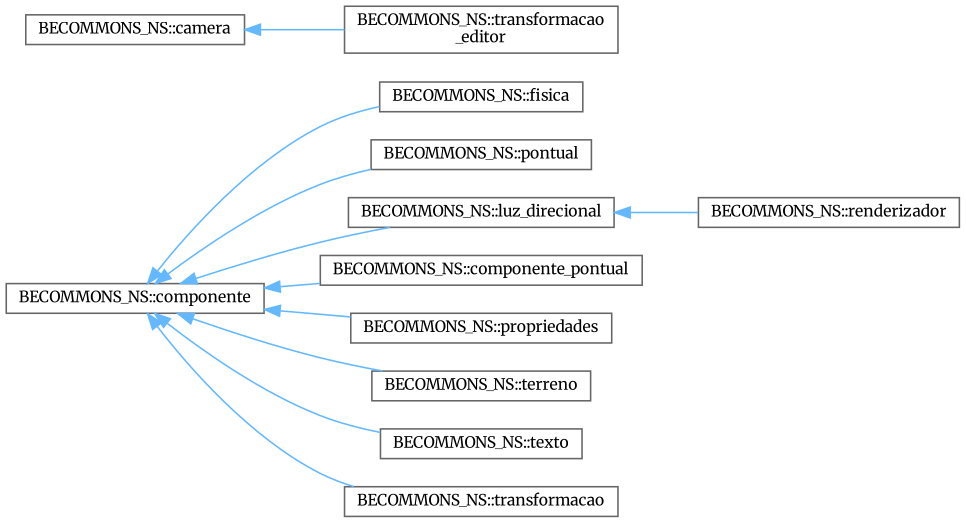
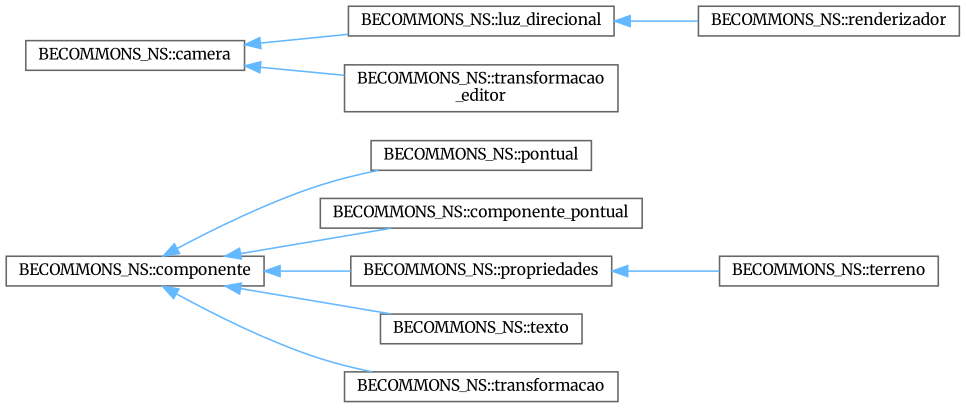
(481, 97) -> none
(292, 250) -> (304, 39)
(287, 349) -> (674, 271)
